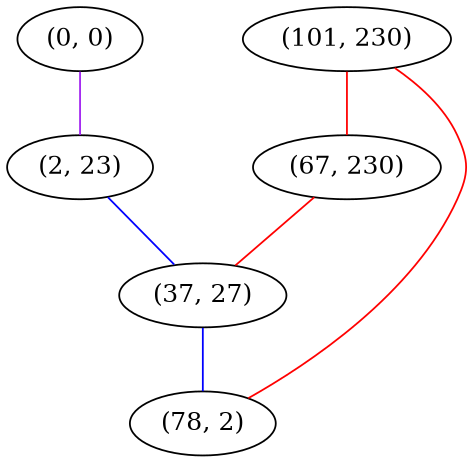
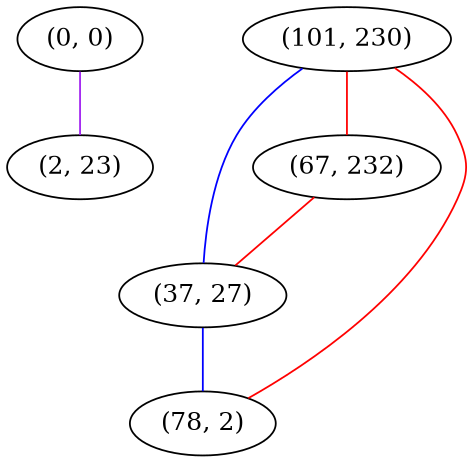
(347, 167) -> (347, 167)
(141, 231) -> (228, 152)
